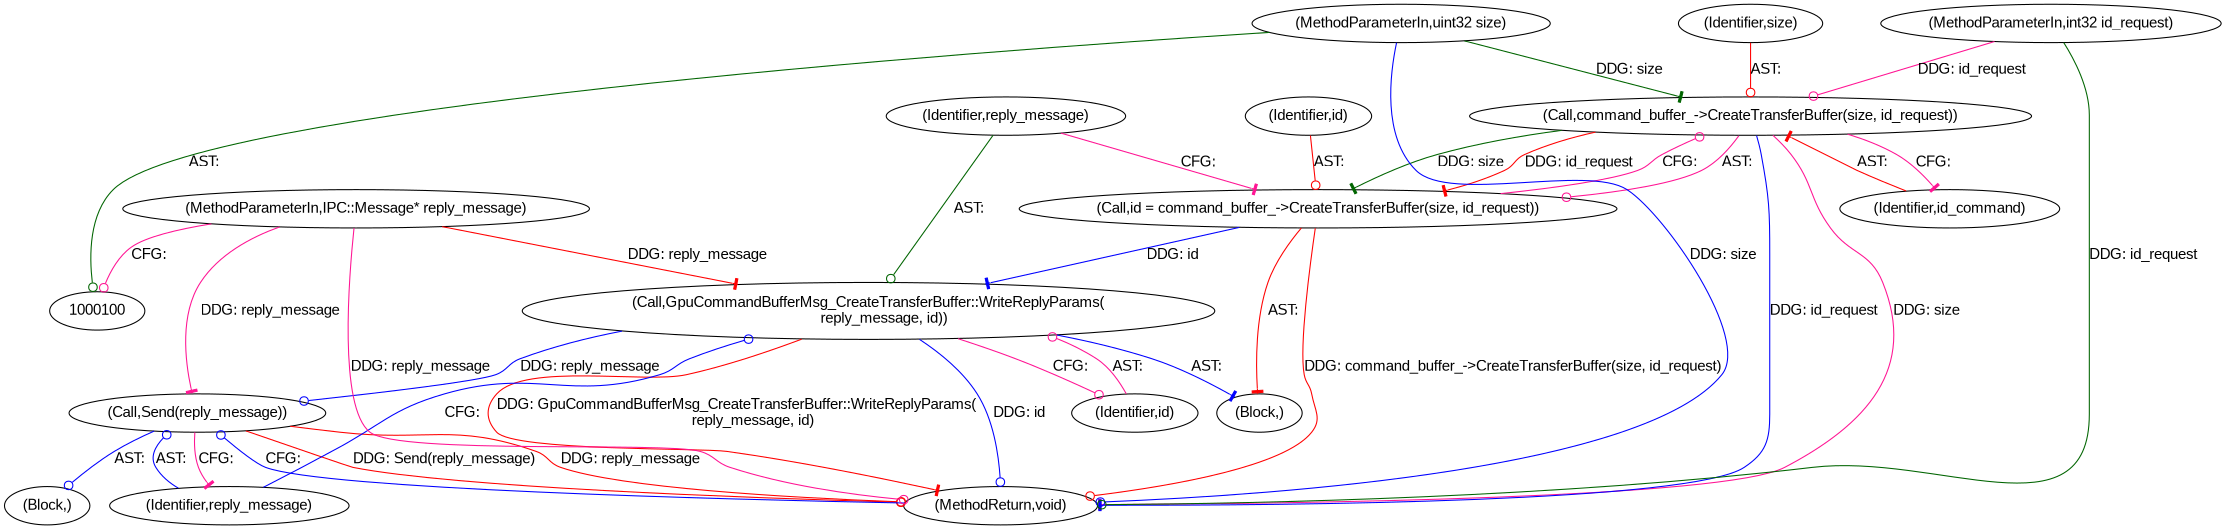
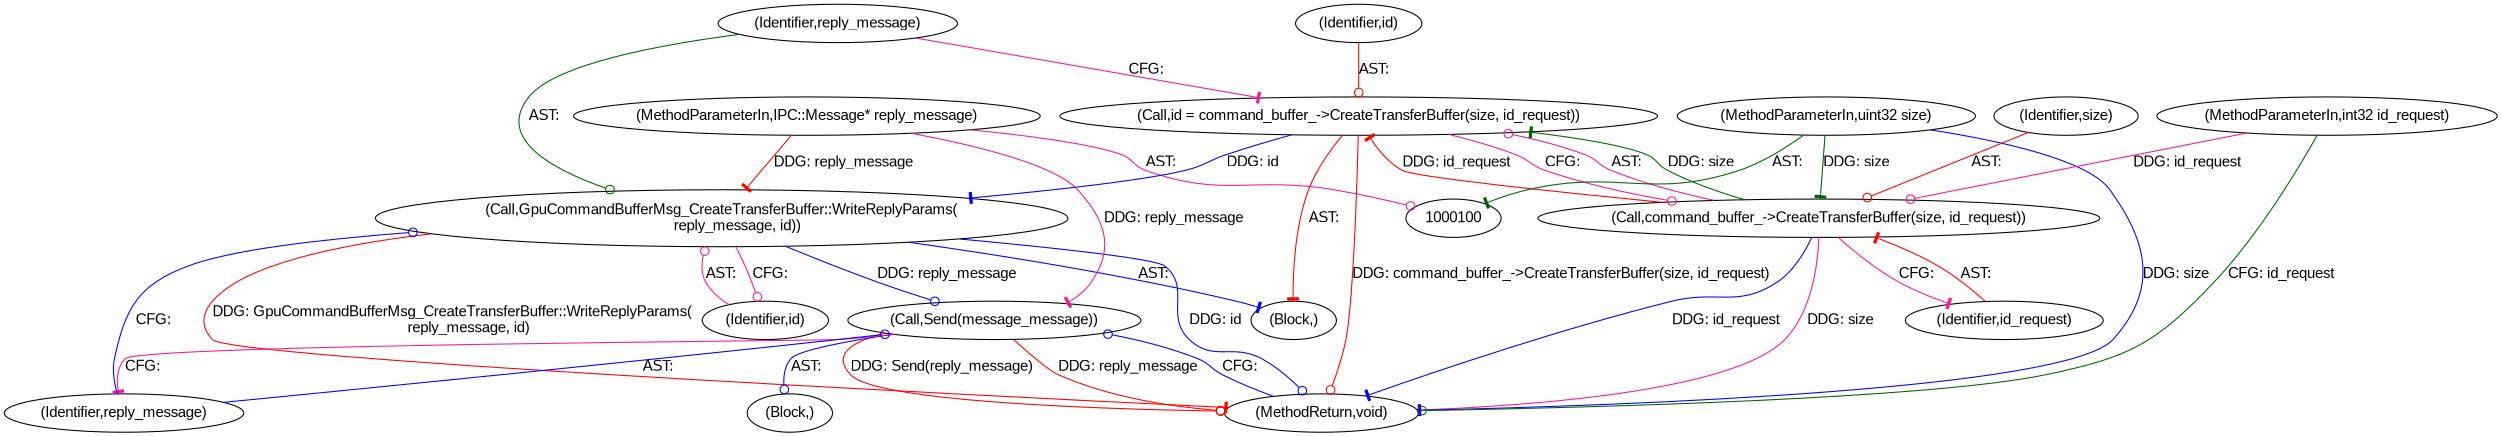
(637, 85) -> (1675, 183)
(1950, 209) -> (2004, 320)
(151, 255) -> (1163, 162)
(2144, 255) -> (2281, 274)
(1694, 397) -> (1949, 380)
(197, 413) -> (994, 320)
(477, 446) -> none
